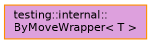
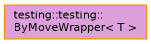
(76, 22) -> (76, 22)
